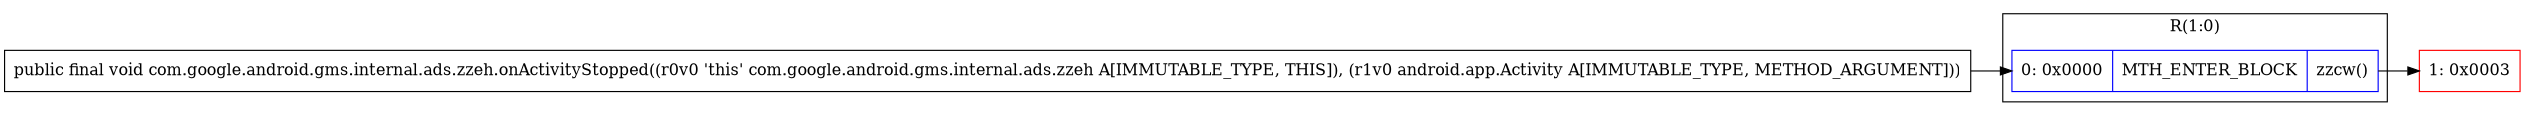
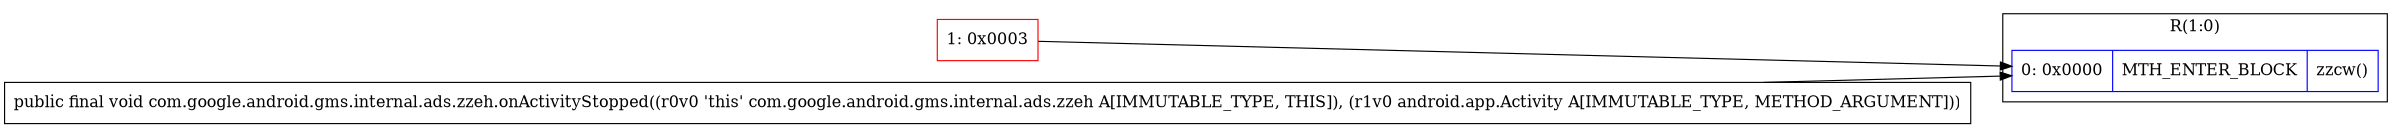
(2394, 71) -> (1519, 54)
